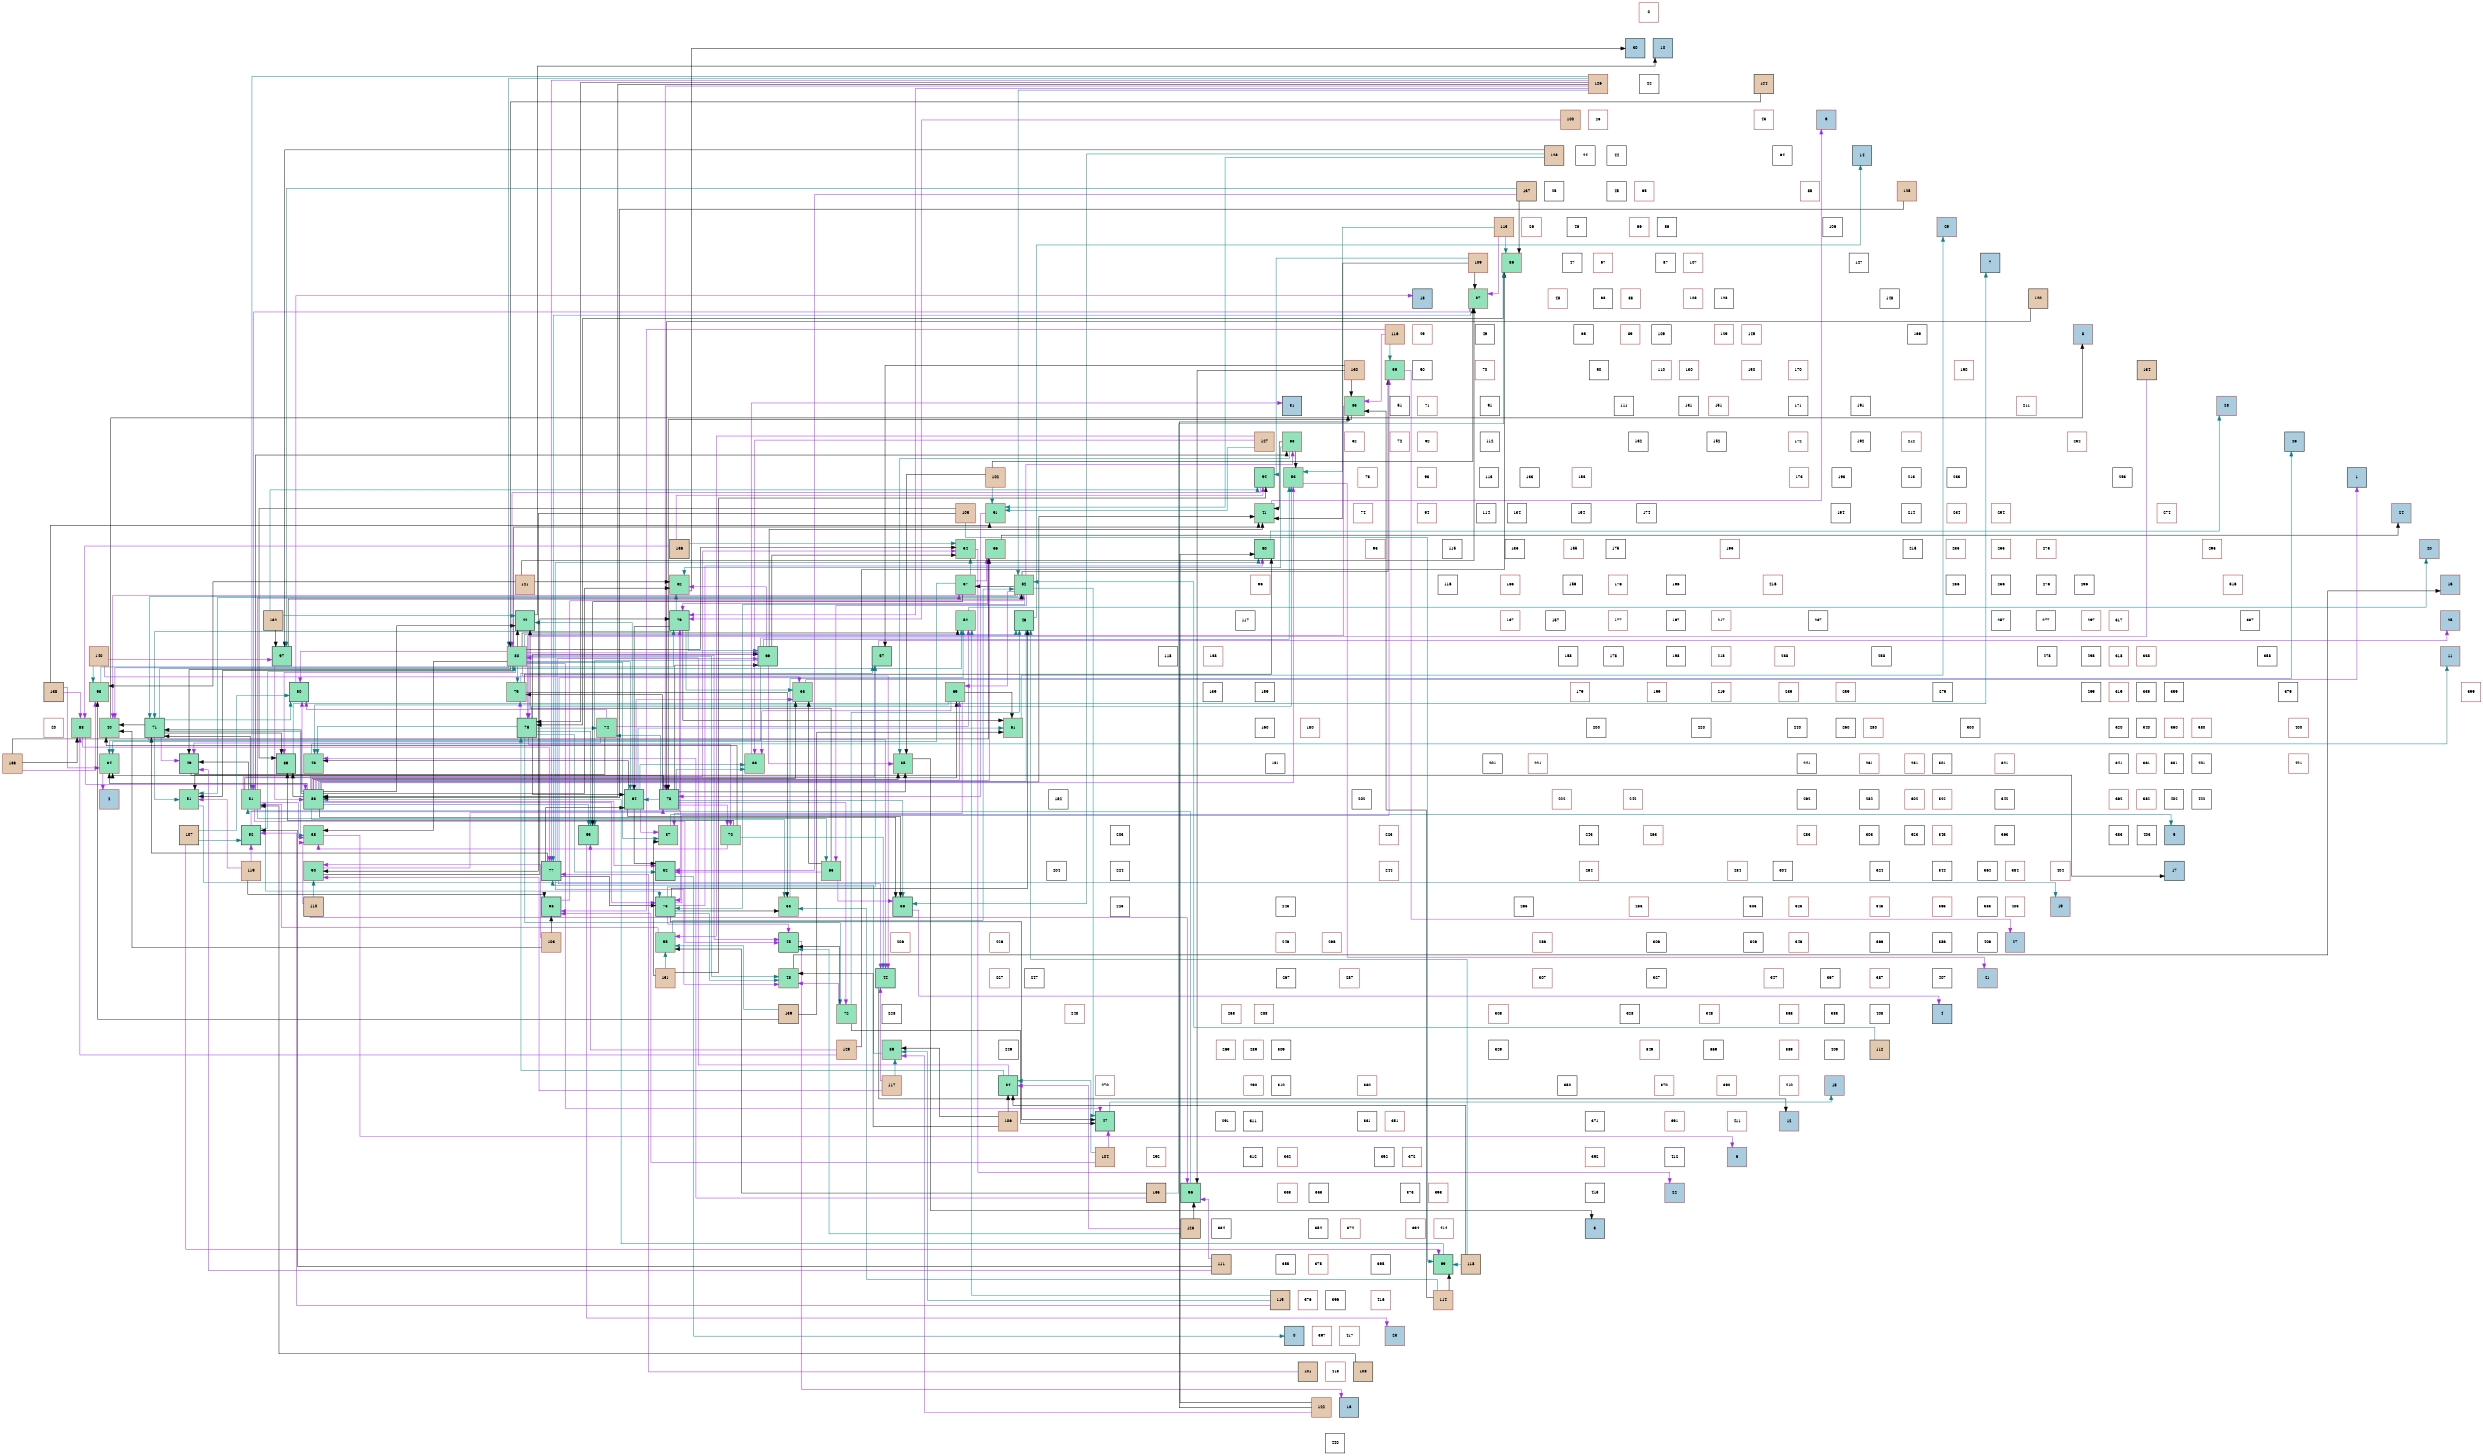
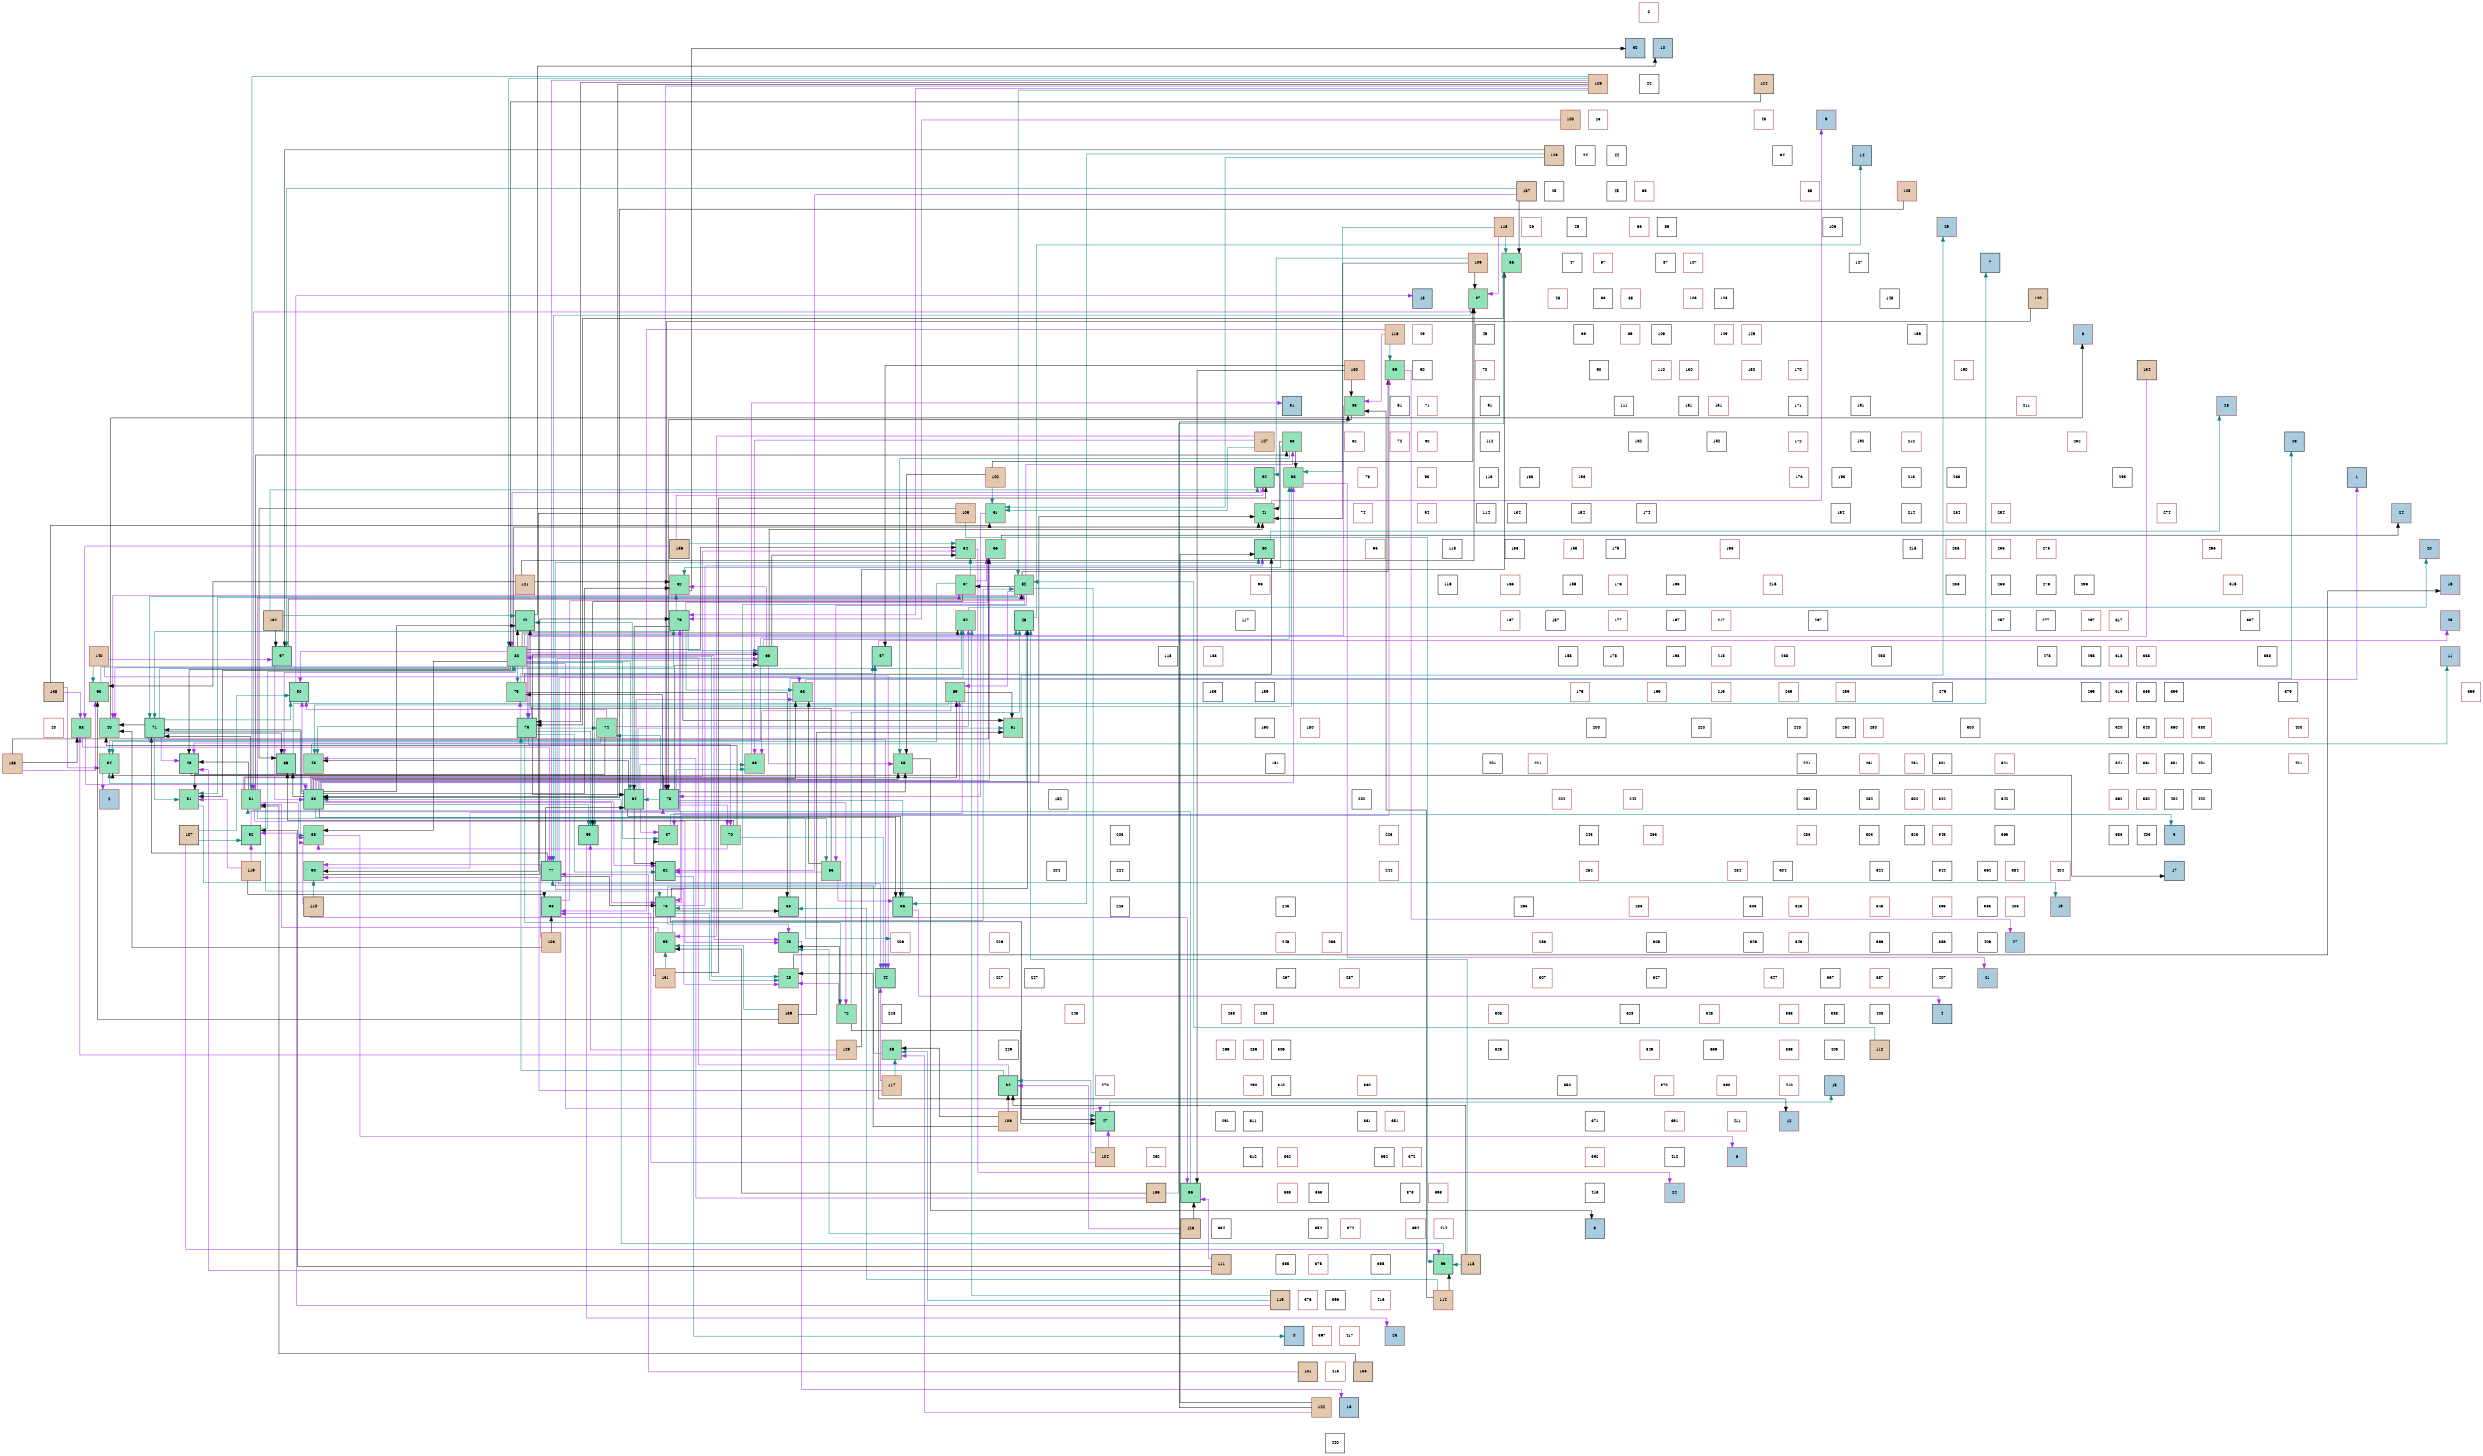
(856, 604) -> (852, 603)
(209, 783) -> (209, 783)
(579, 820) -> (805, 844)
(789, 907) -> (789, 907)
(1834, 1086) -> (1834, 1086)
